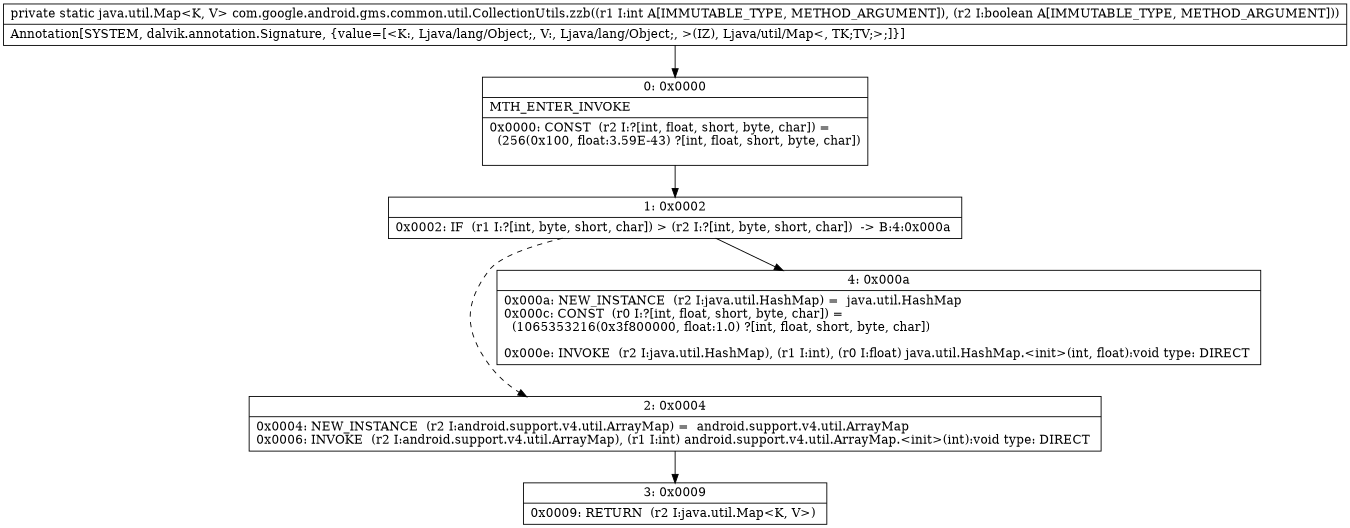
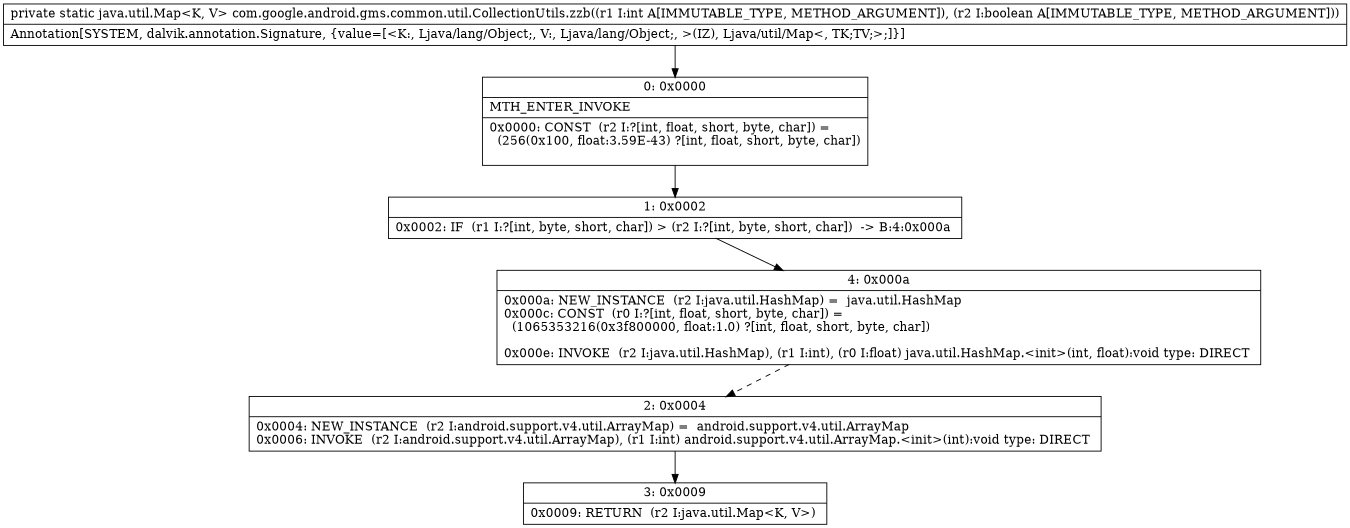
(474, 298) -> (762, 379)
